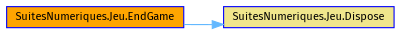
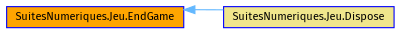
(198, 25) -> (209, 10)
